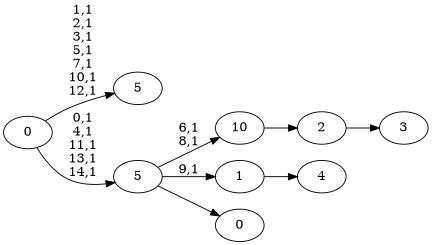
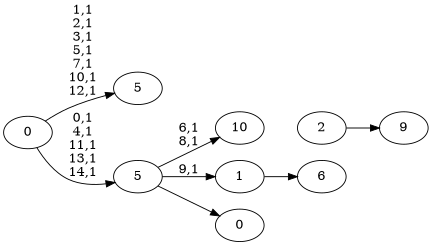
(276, 128) -> none
(404, 128) -> (404, 128)
(322, 177) -> (322, 177)
